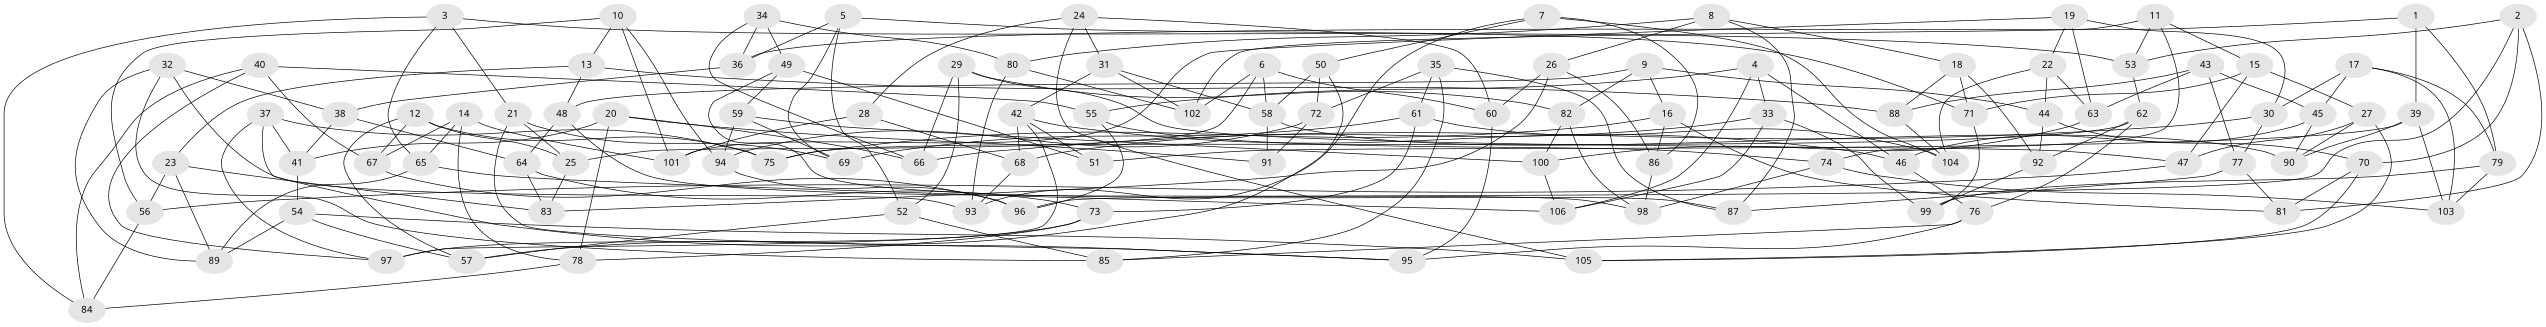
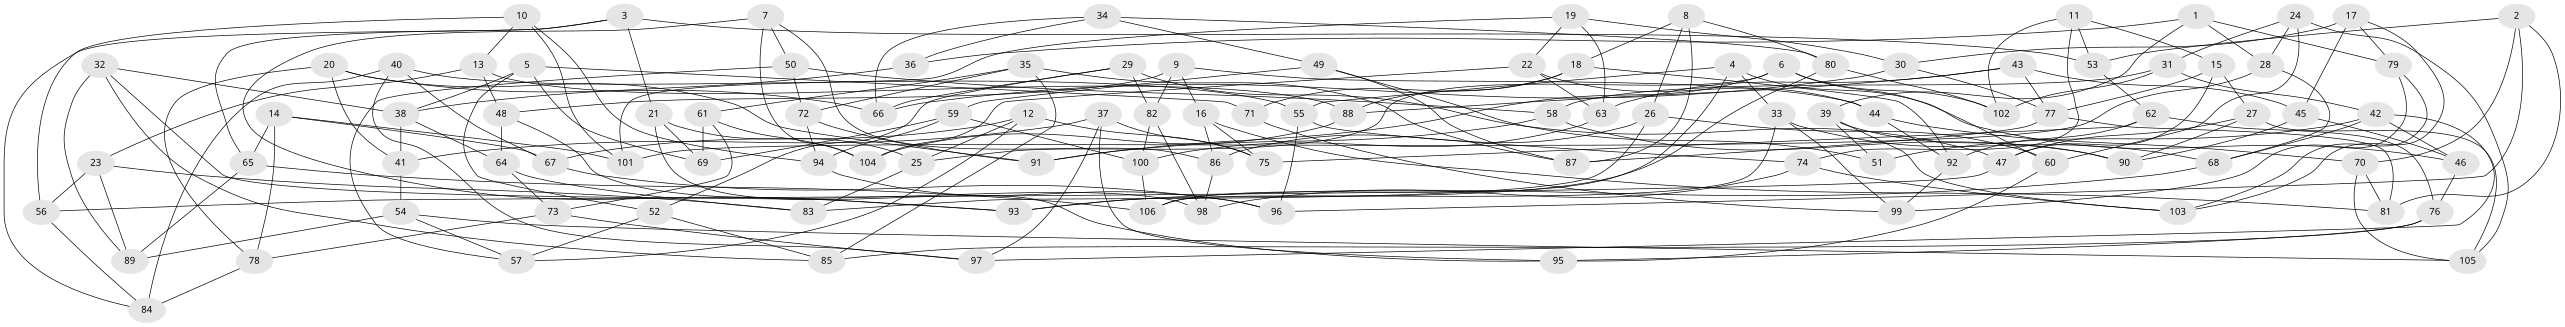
none -> (2224, 36)
(790, 40) -> (463, 93)
(1265, 90) -> (1430, 121)
(2114, 94) -> (2135, 93)
